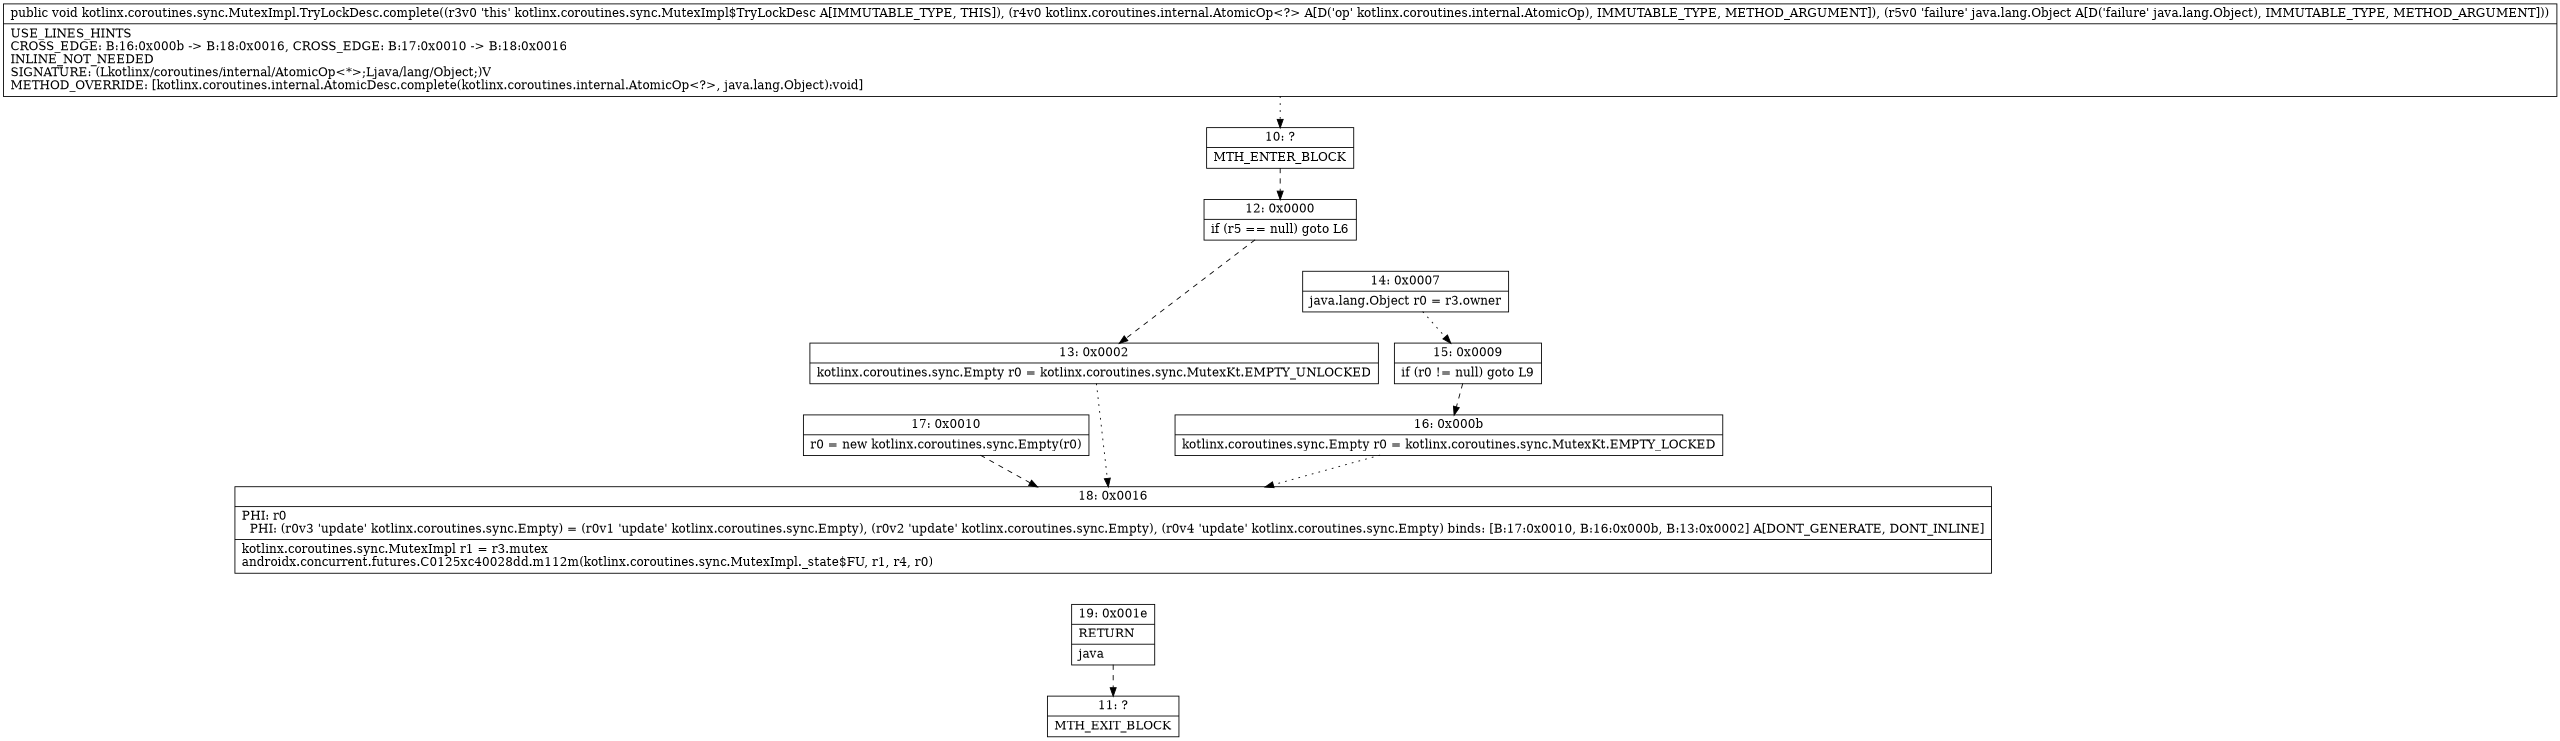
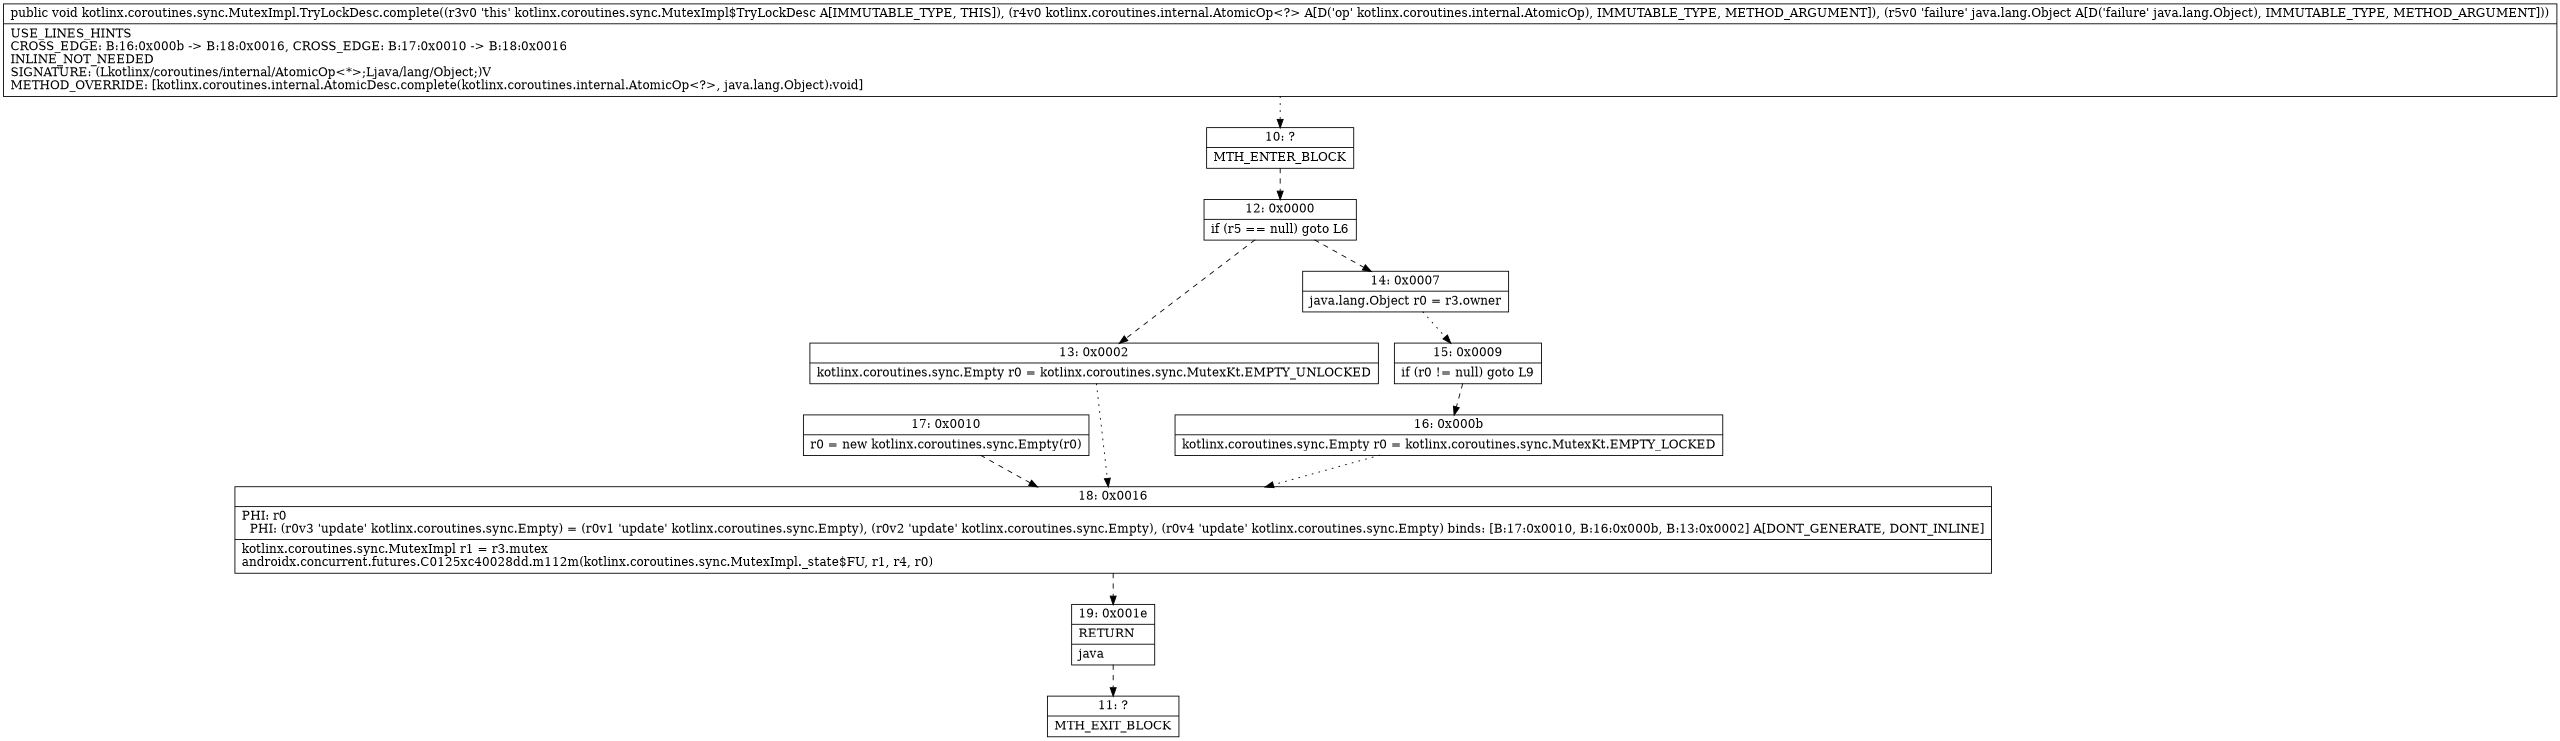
none -> (1339, 254)
none -> (1113, 584)
